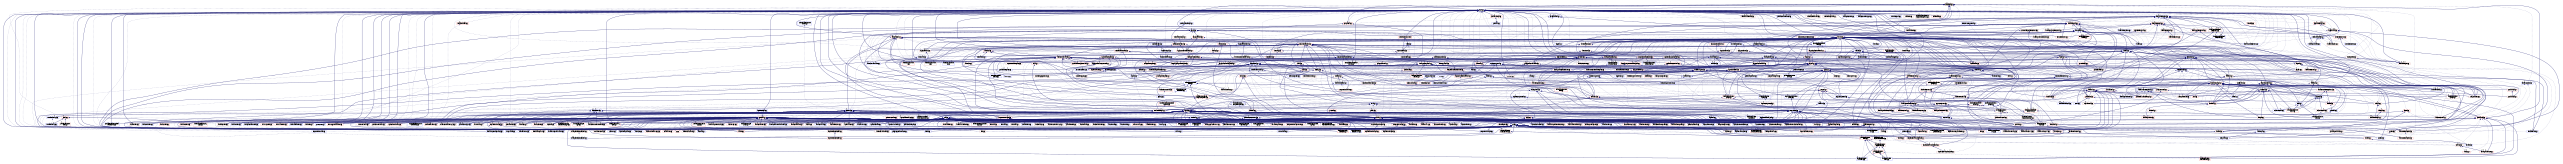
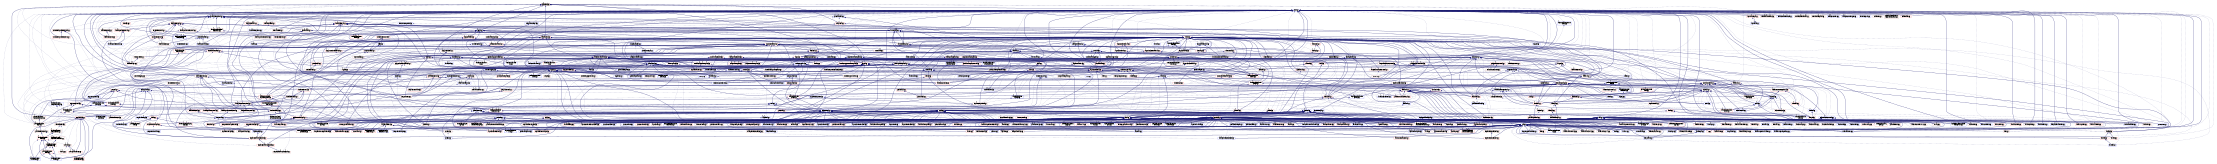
(735, 120) -> (1779, 120)
(1869, 125) -> (386, 125)
